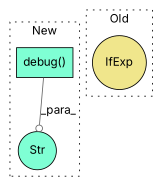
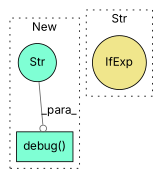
(119, 19) -> (119, 19)
(42, 101) -> (41, 103)
